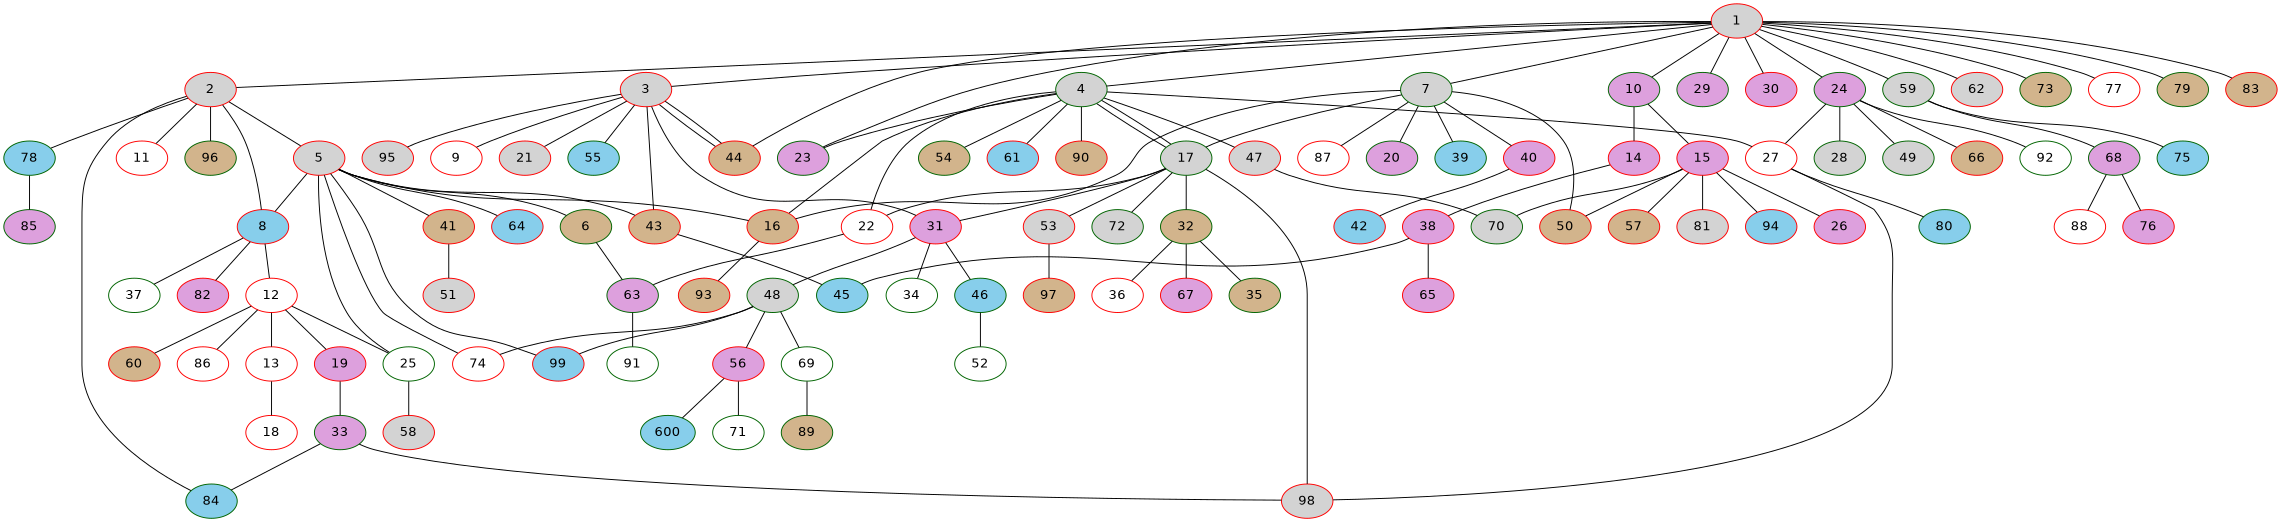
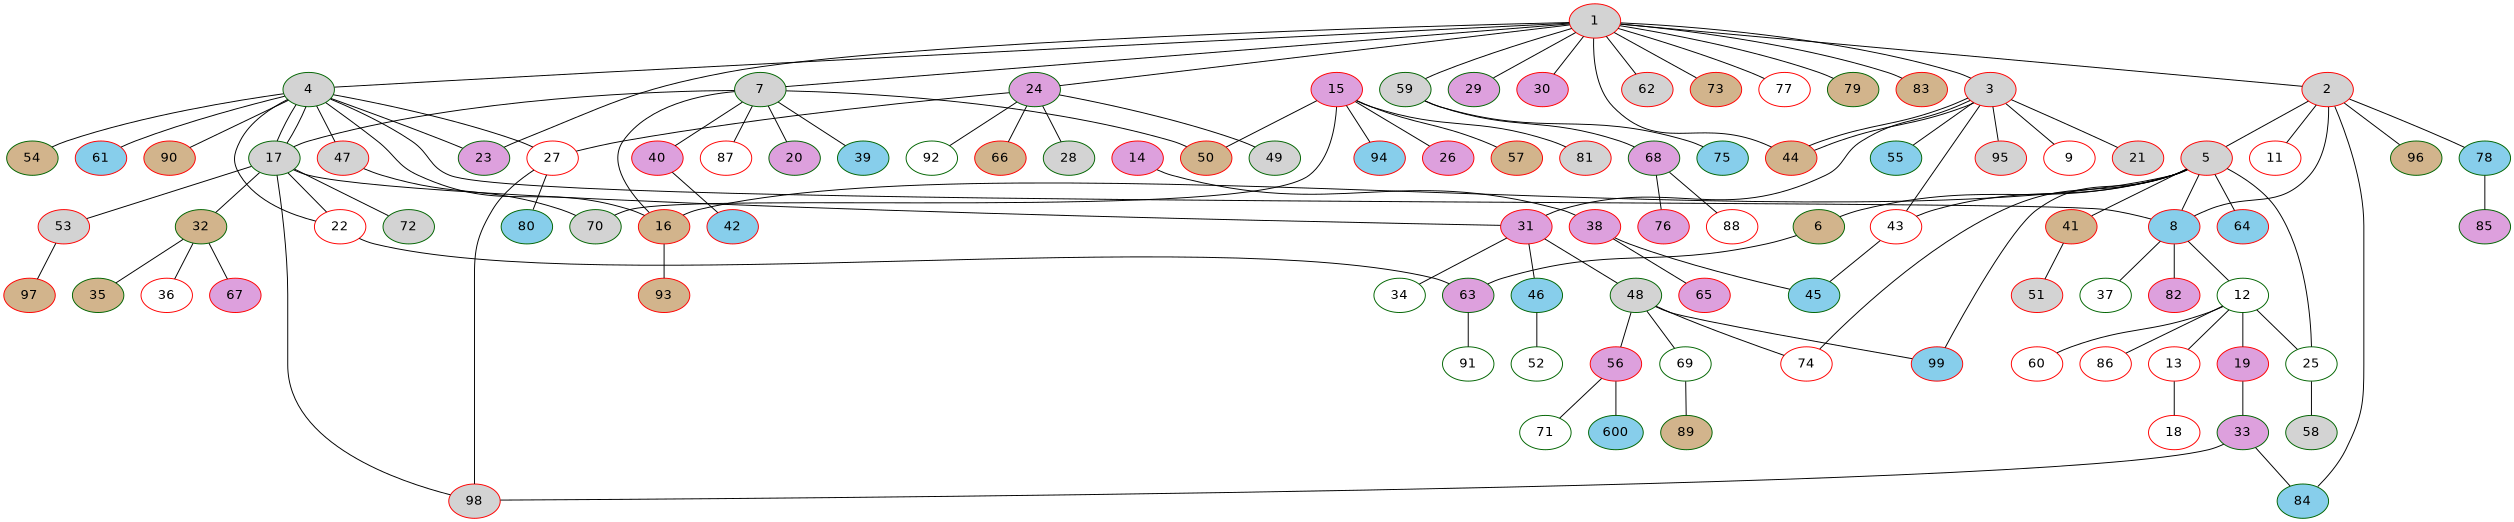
(1634, 90) -> none
(2046, 90) -> (1716, 90)
none -> (1229, 200)
(655, 227) -> (1896, 227)
(272, 295) -> (2243, 295)
(134, 364) -> (2037, 364)
(409, 433) -> (2311, 433)
